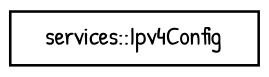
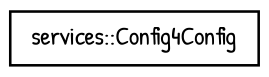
(134, 38) -> (134, 38)
